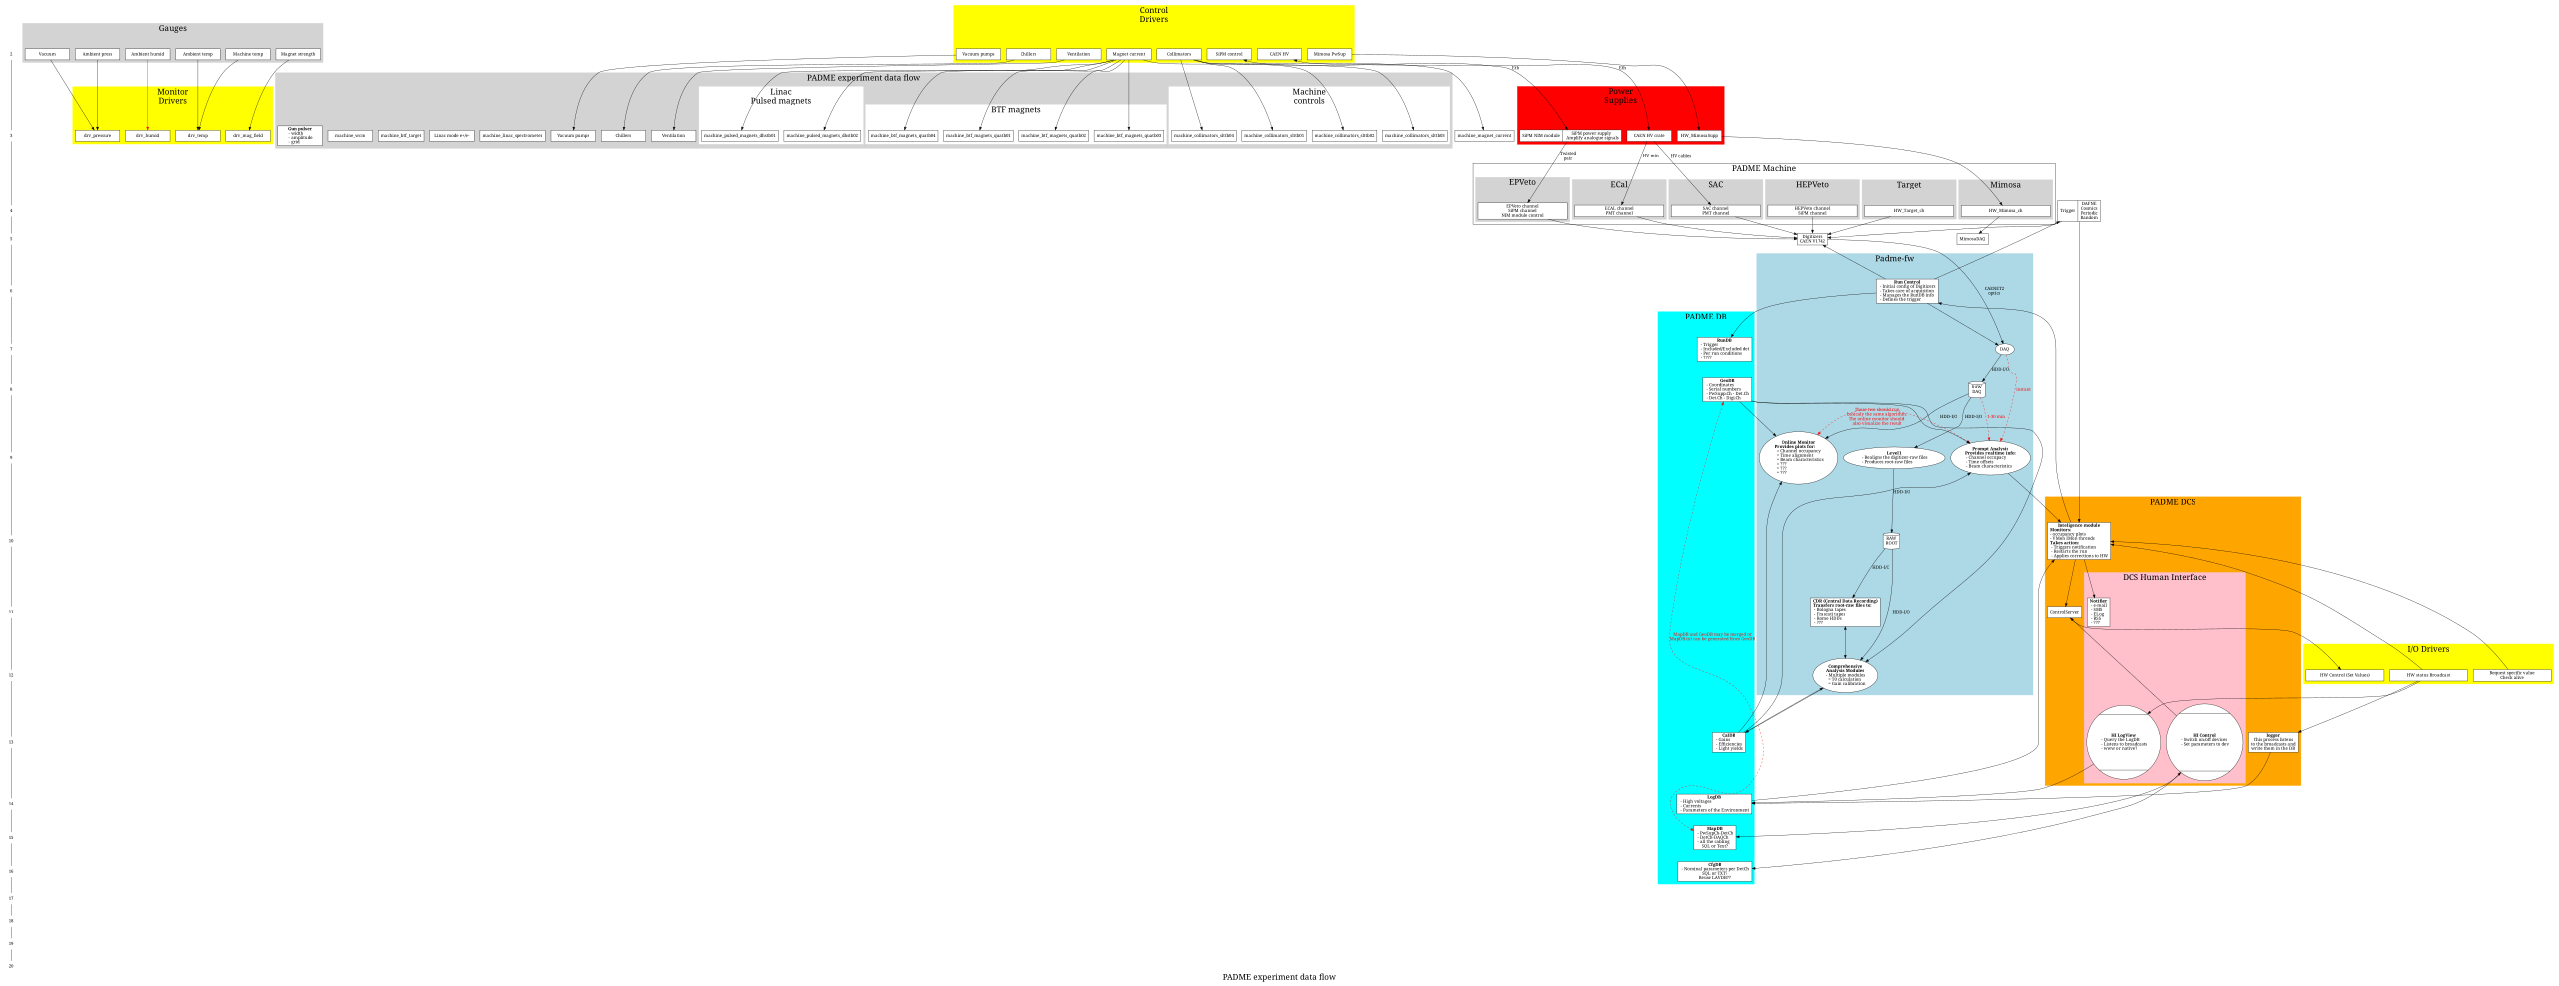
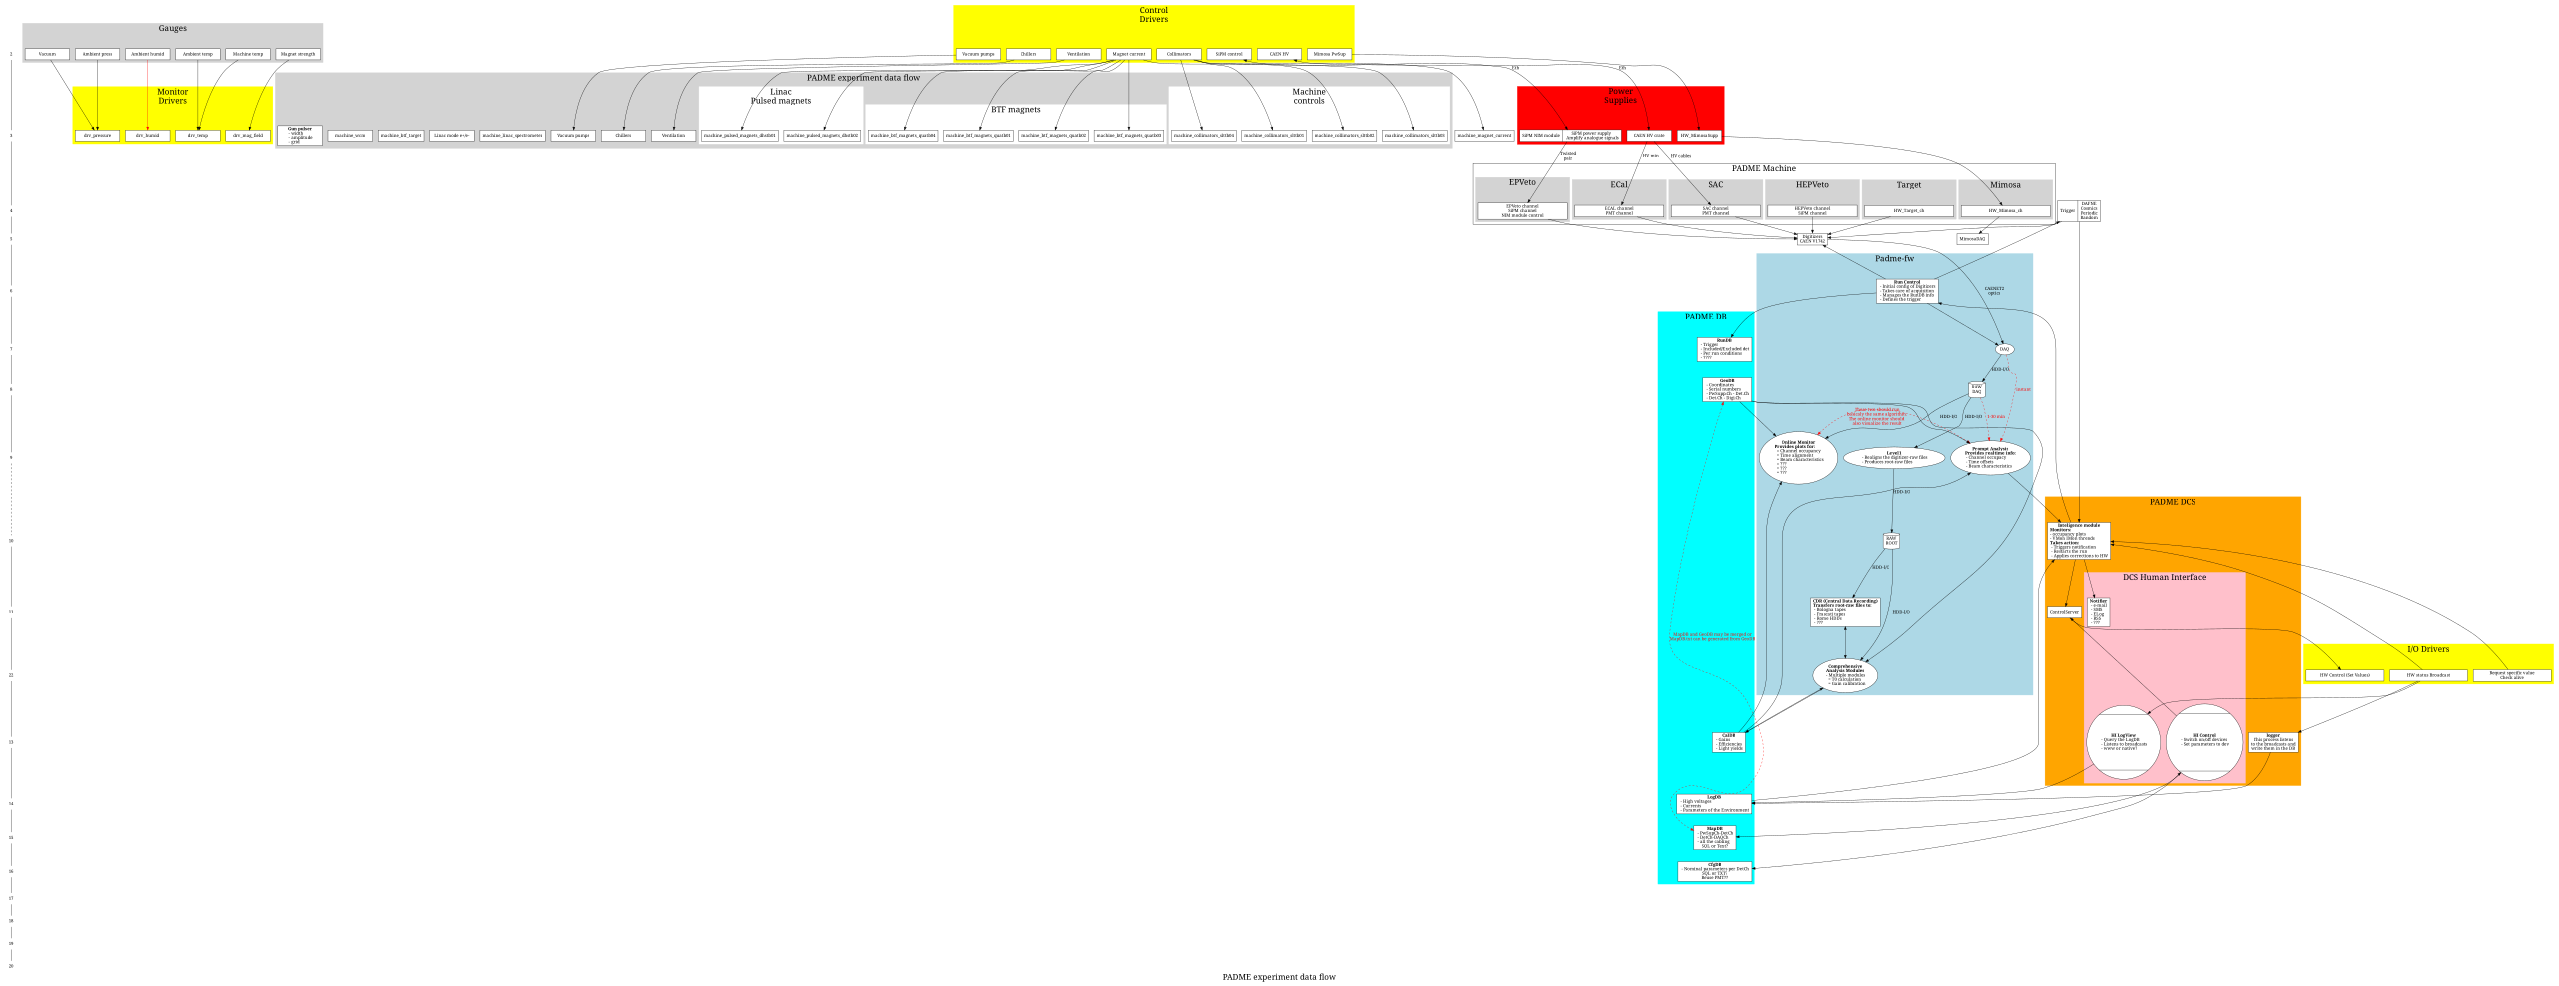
(11, 499) -> (11, 499)
(11, 675) -> (11, 675)
(1715, 878) -> (1715, 878)
